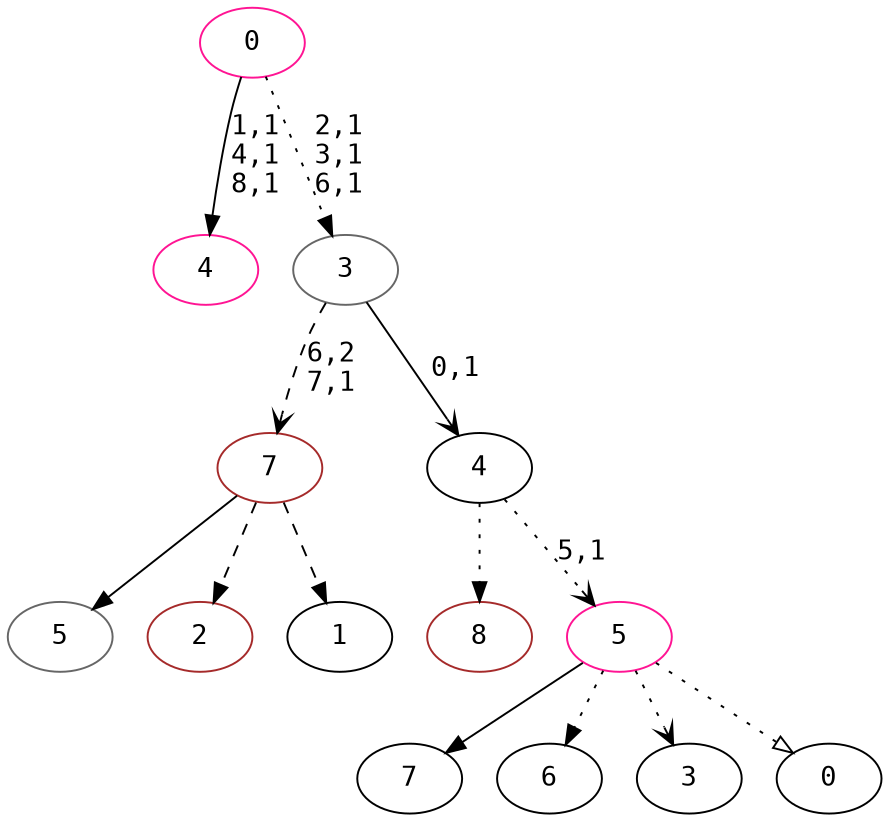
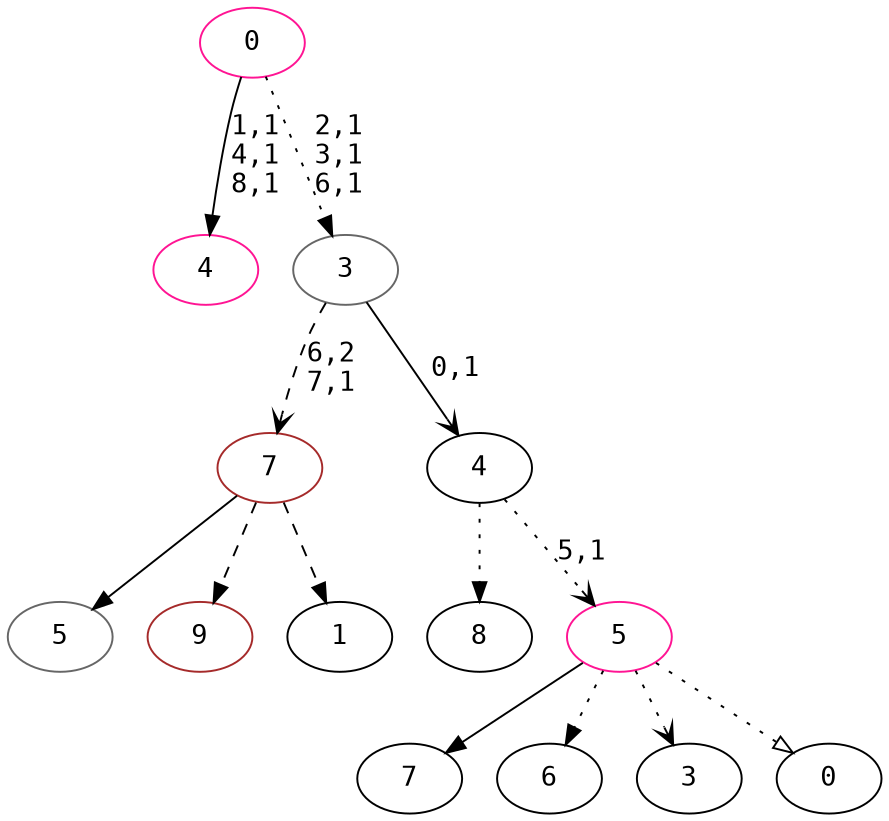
(200, 637) -> (200, 637)
(480, 637) -> (480, 637)
